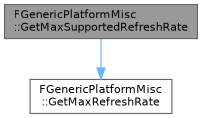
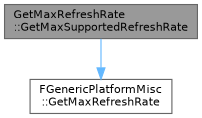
(101, 22) -> (101, 22)
